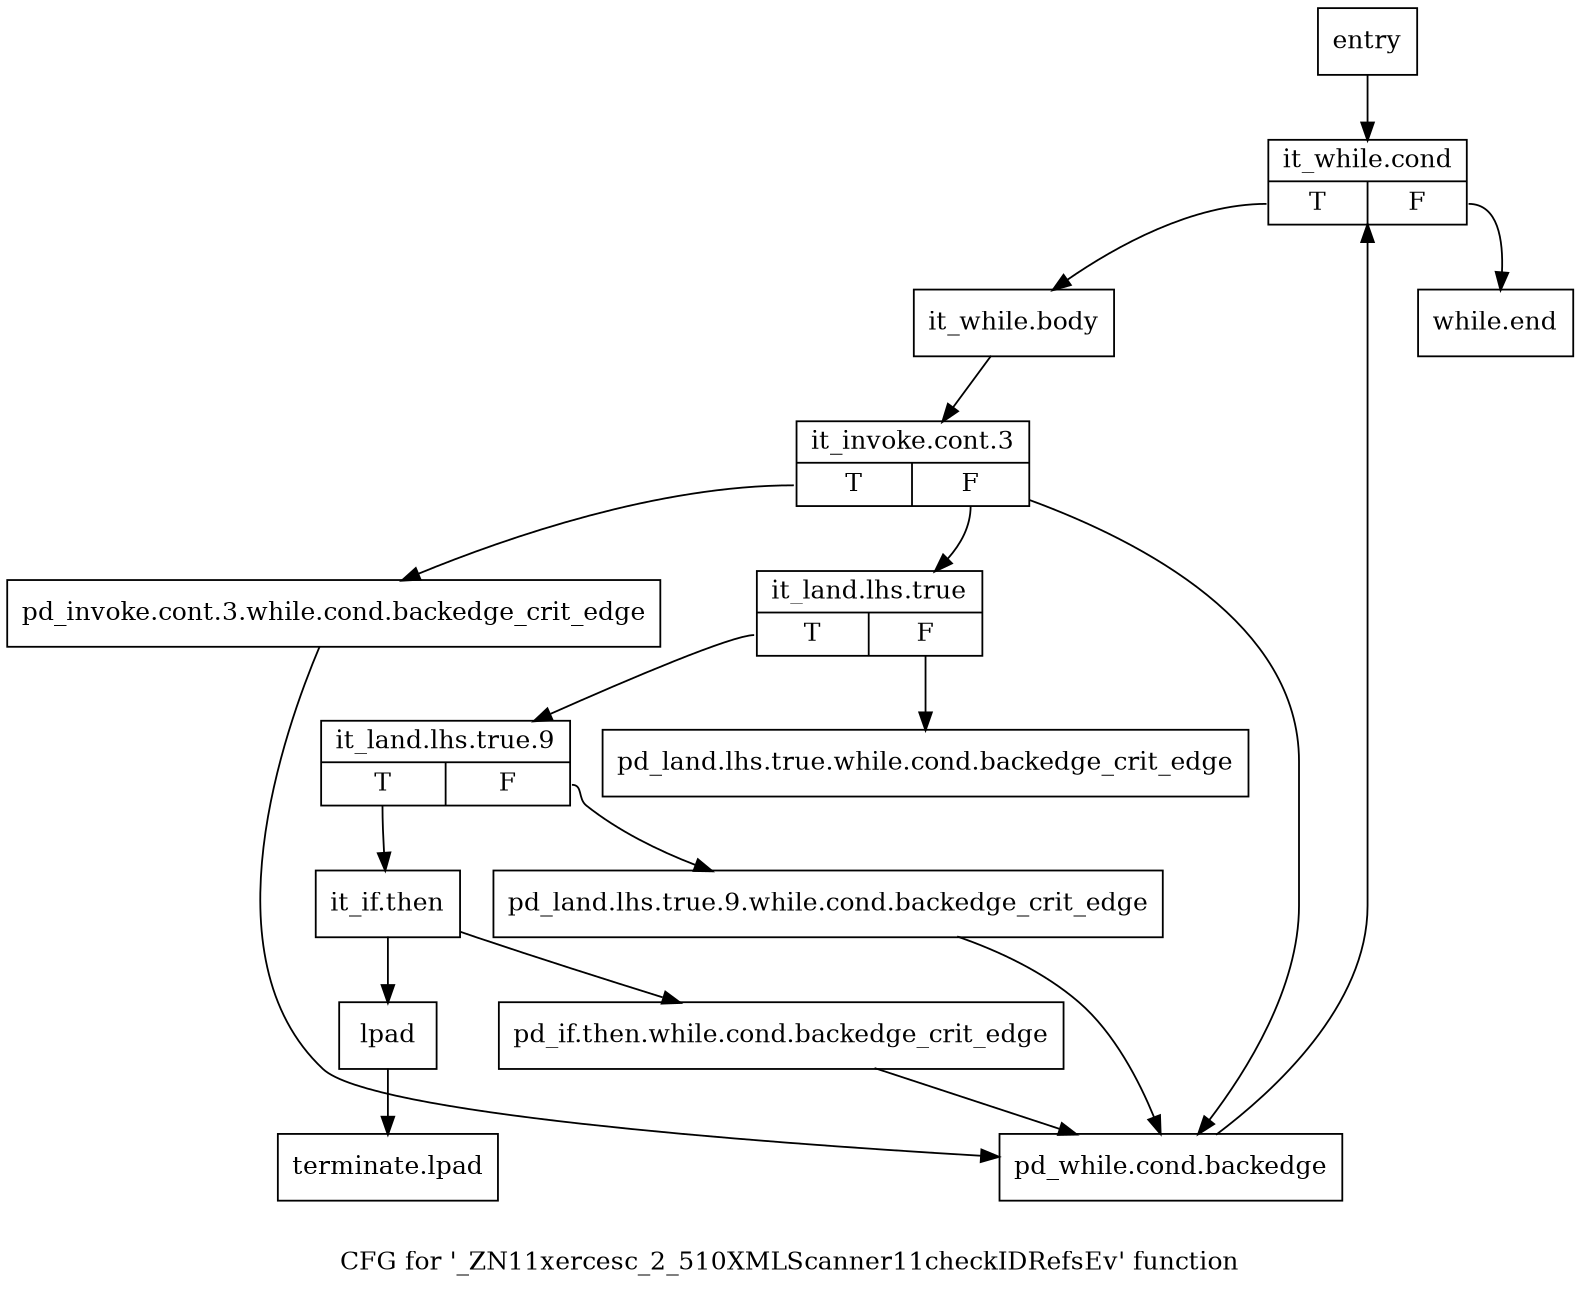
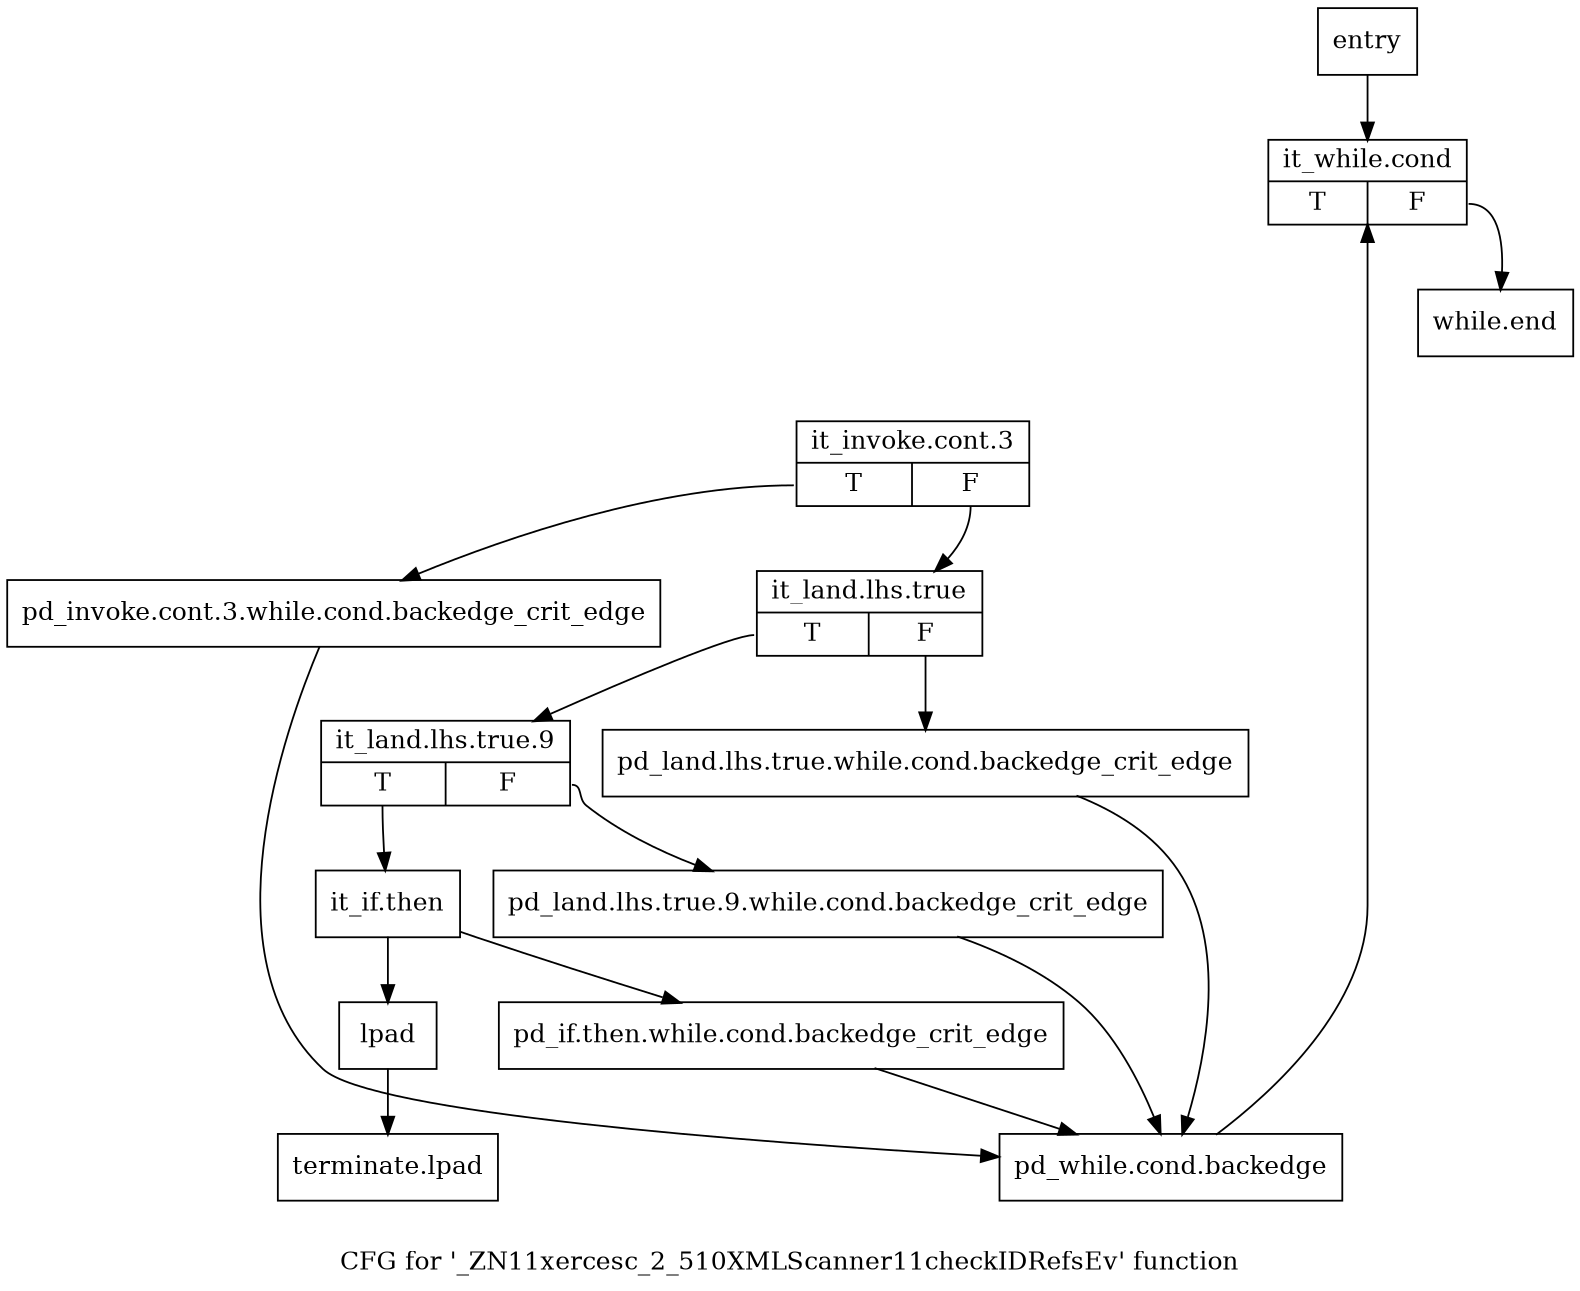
(1014, 323) -> none
(1298, 753) -> (1202, 928)
